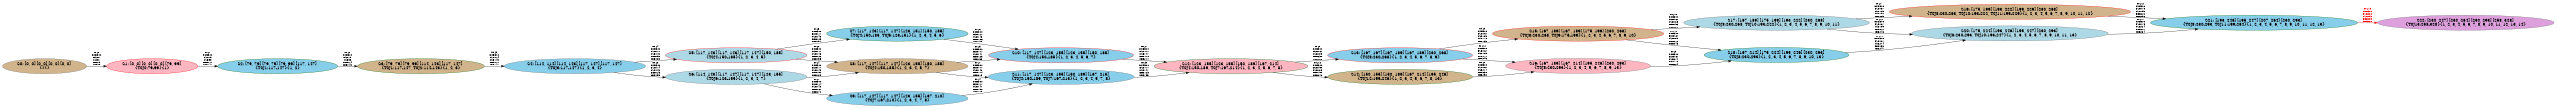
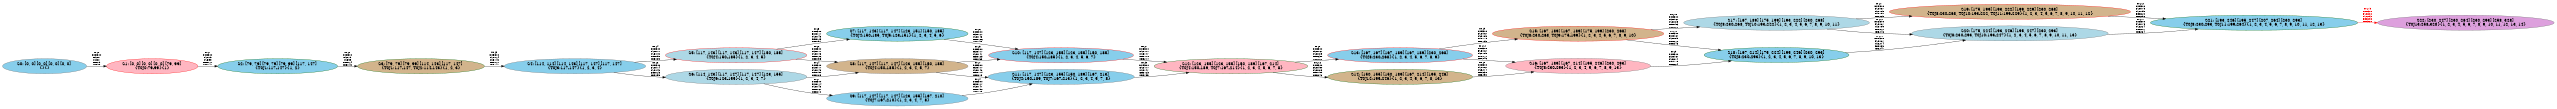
(45, 66) -> (45, 66)
